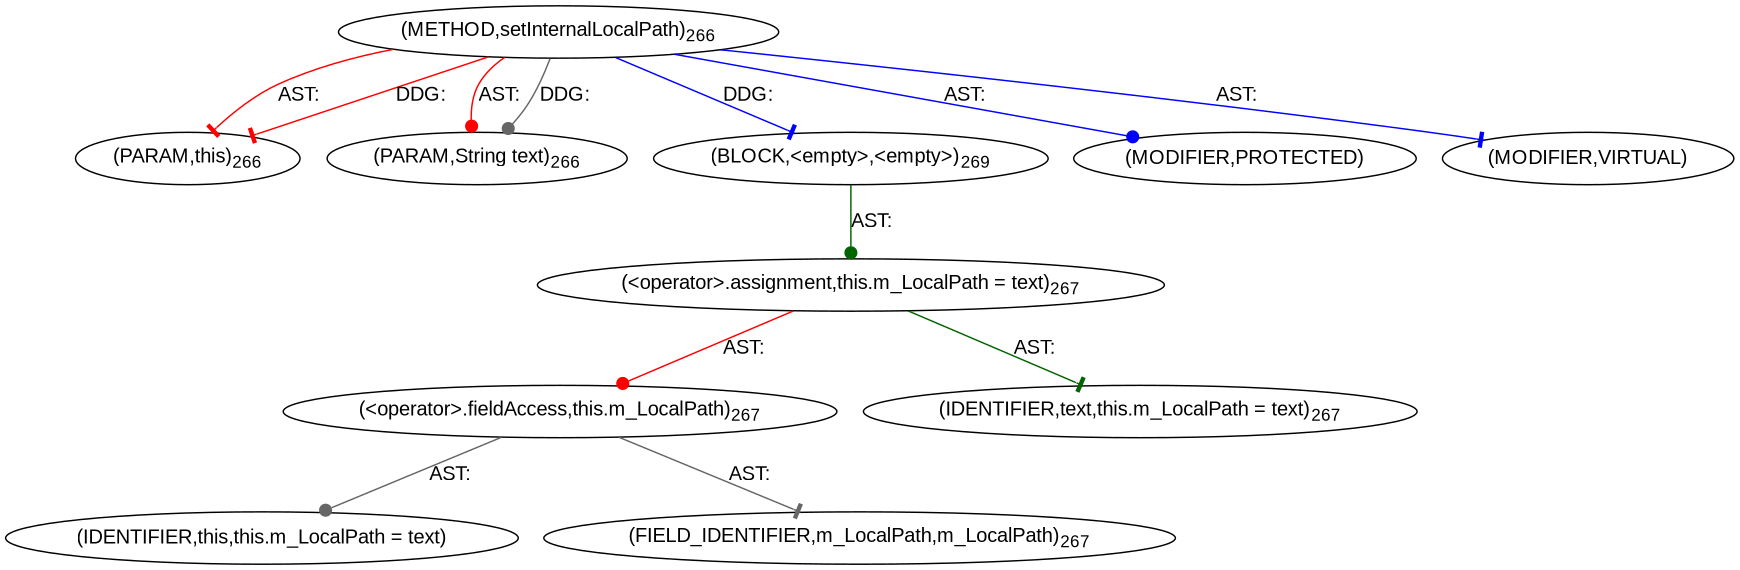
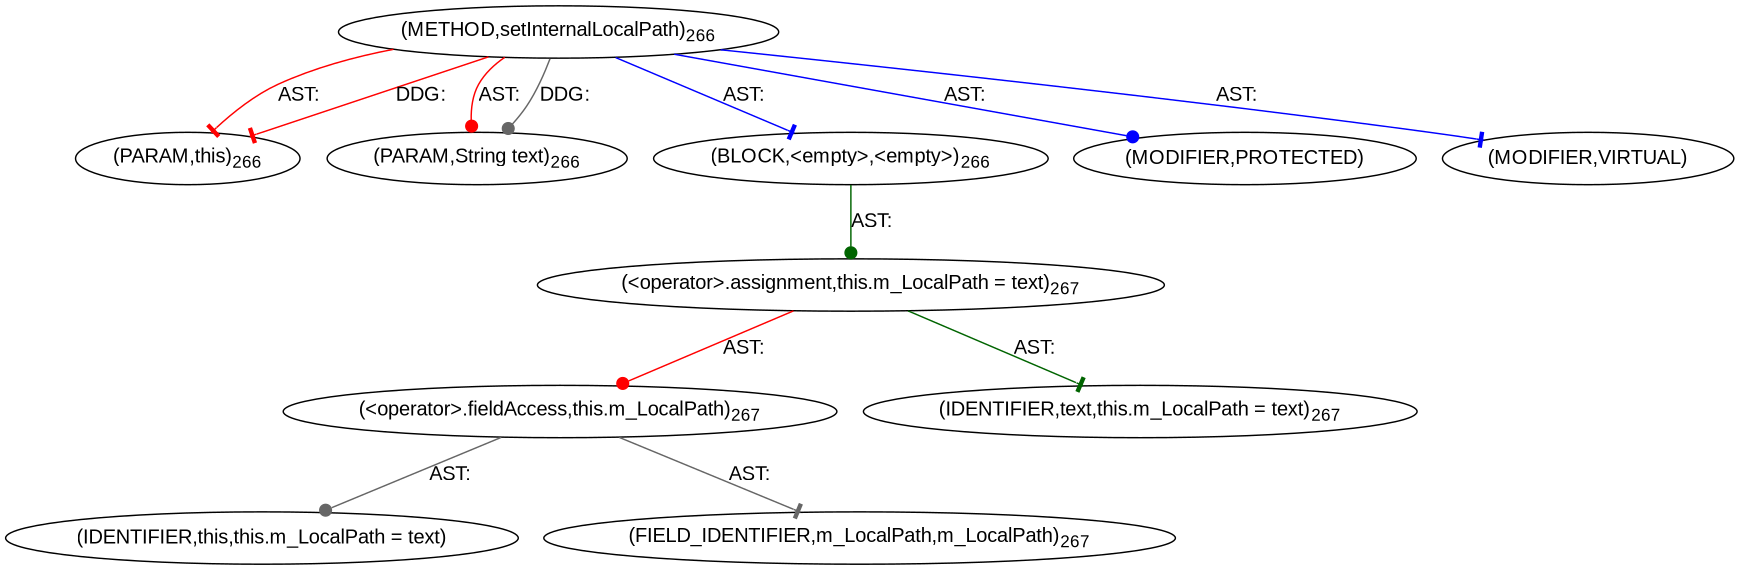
(751, 95) -> (747, 95)
(976, 156) -> (976, 156)
